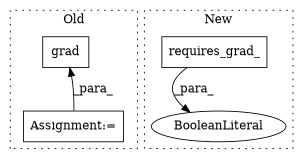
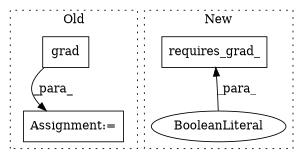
(173, 86) -> (218, 94)
(74, 93) -> (32, 85)
